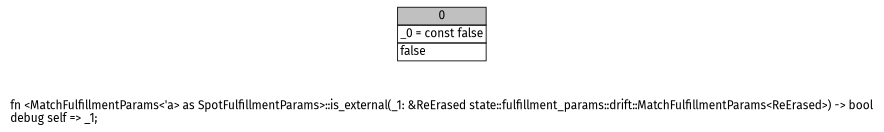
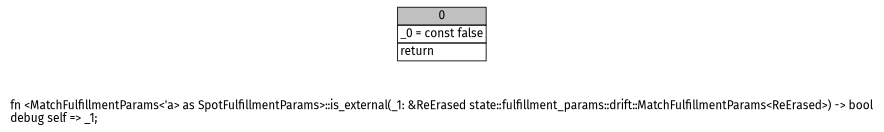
(413, 52) -> (417, 52)
